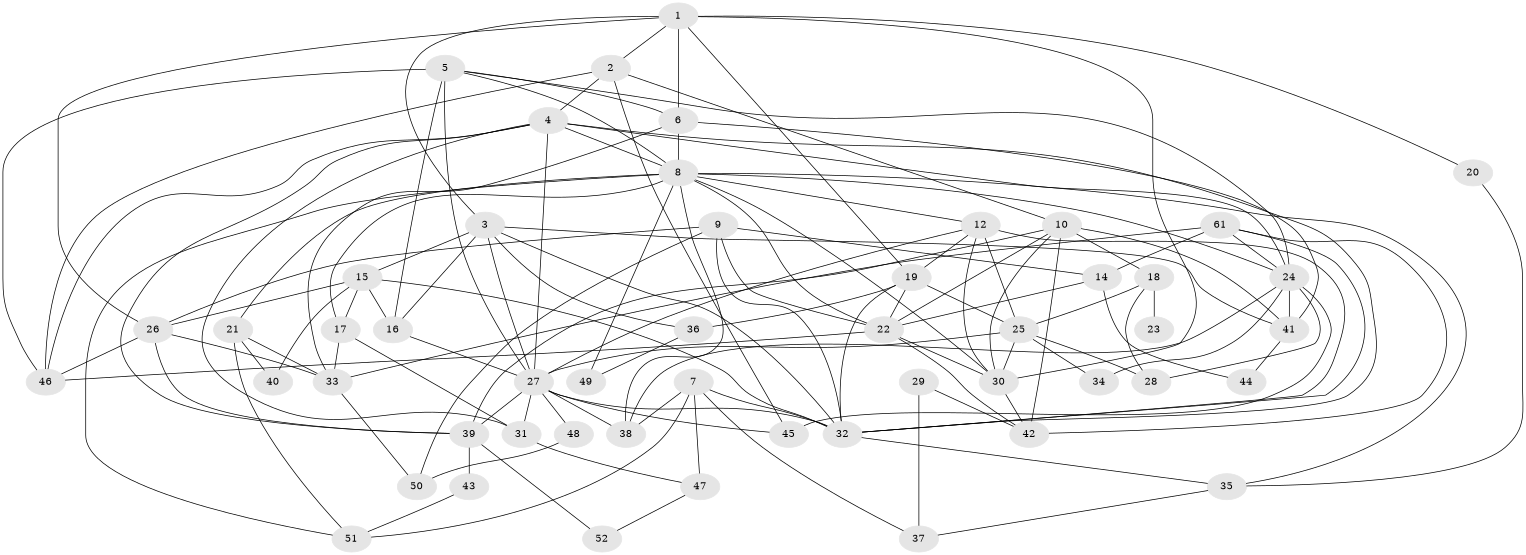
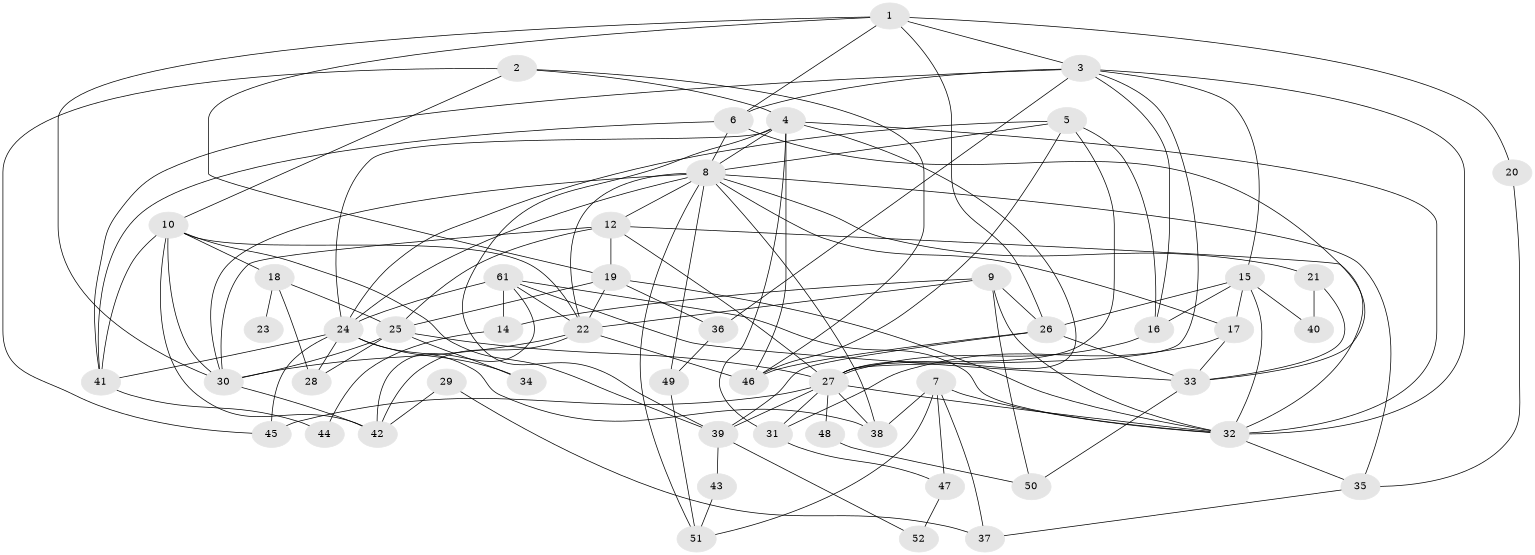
(645, 42) -> none
(609, 97) -> (888, 82)
(993, 304) -> (543, 304)
(274, 443) -> (683, 461)
